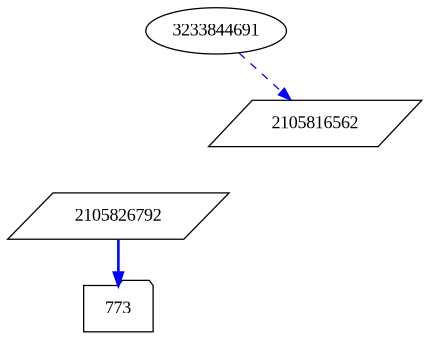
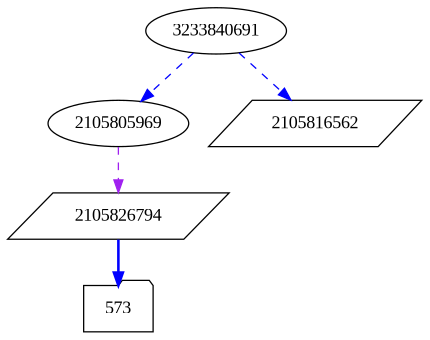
(216, 31) -> (216, 31)
none -> (118, 123)
(118, 216) -> (118, 216)
(118, 309) -> (118, 309)
